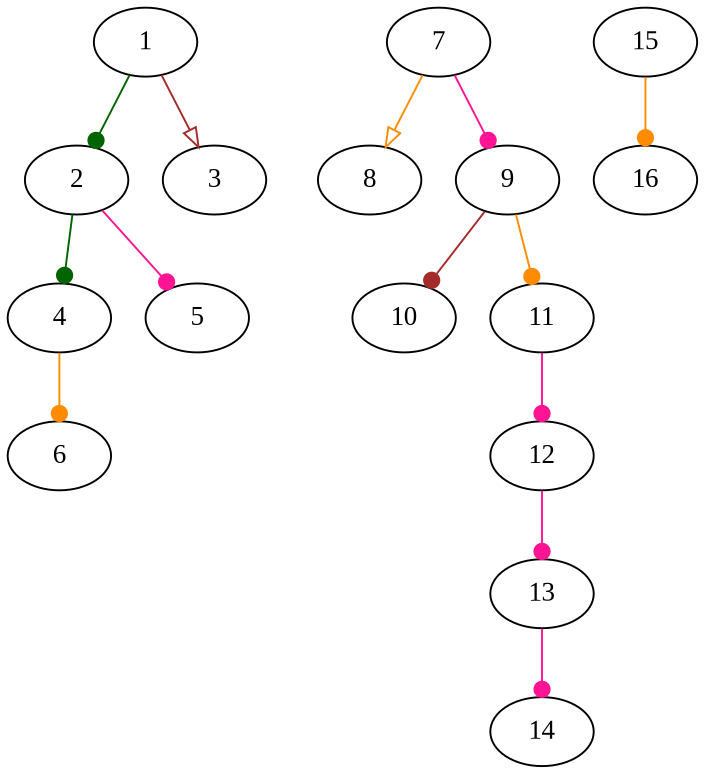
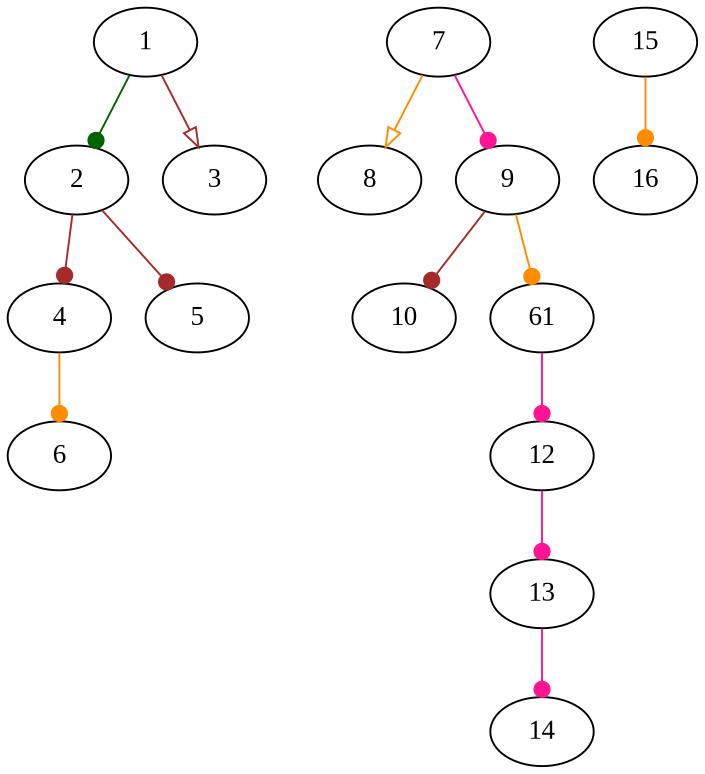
(69, 241) -> (69, 241)
(132, 243) -> (132, 243)
(542, 318) -> (542, 318)
